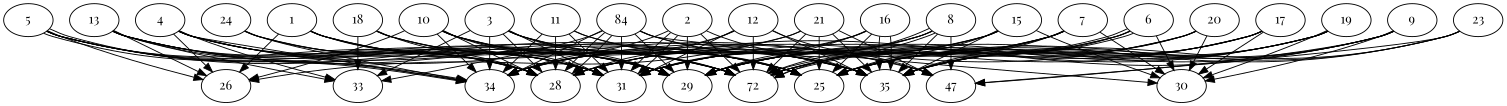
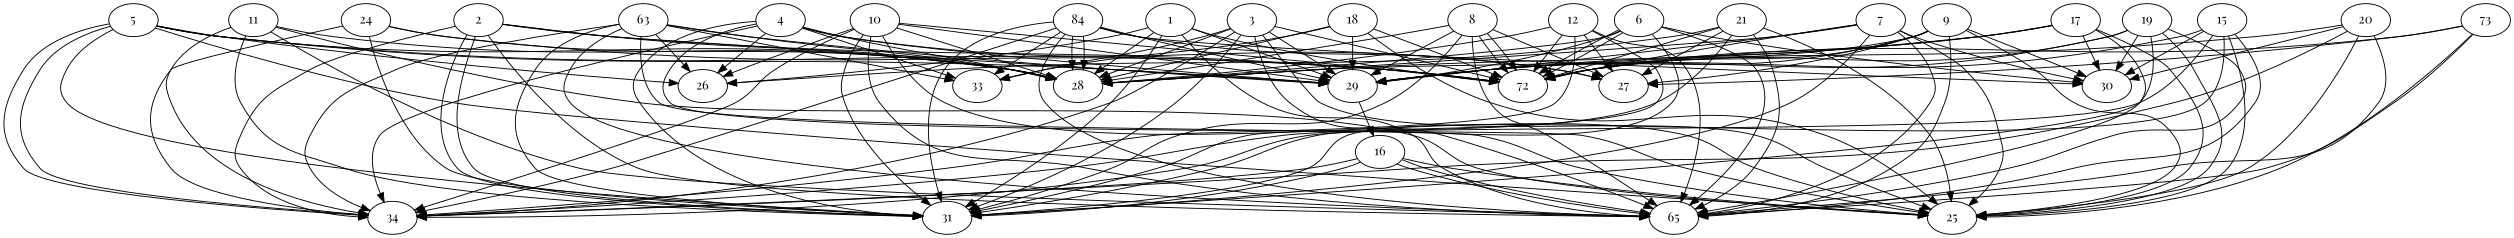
(94, 20) -> (643, 20)
(1478, 20) -> (2486, 20)
none -> (775, 48)
(791, 52) -> (1365, 115)
none -> (1742, 59)
none -> (1367, 63)
(885, 86) -> (1674, 218)
(951, 86) -> (1624, 86)
